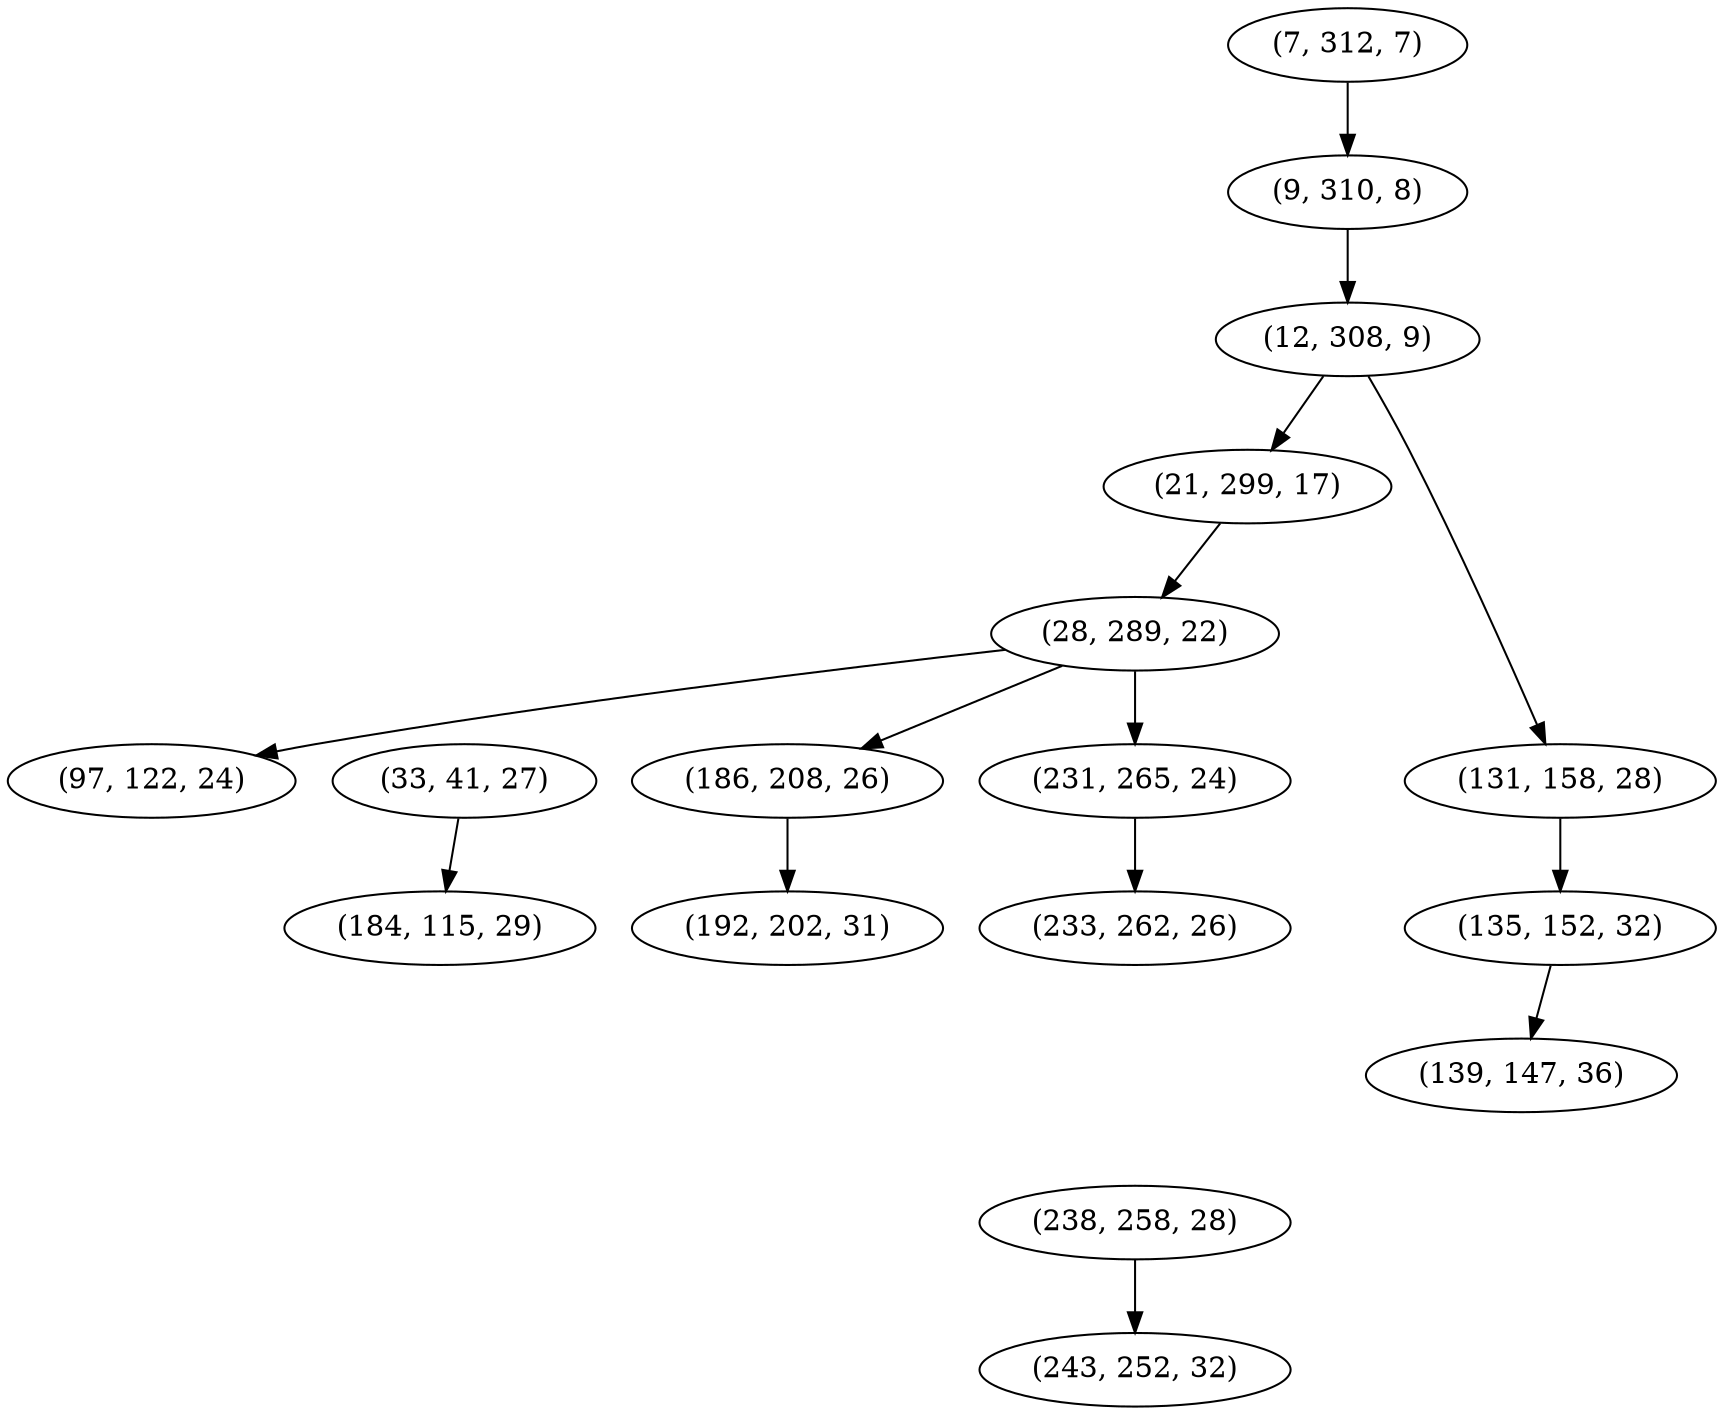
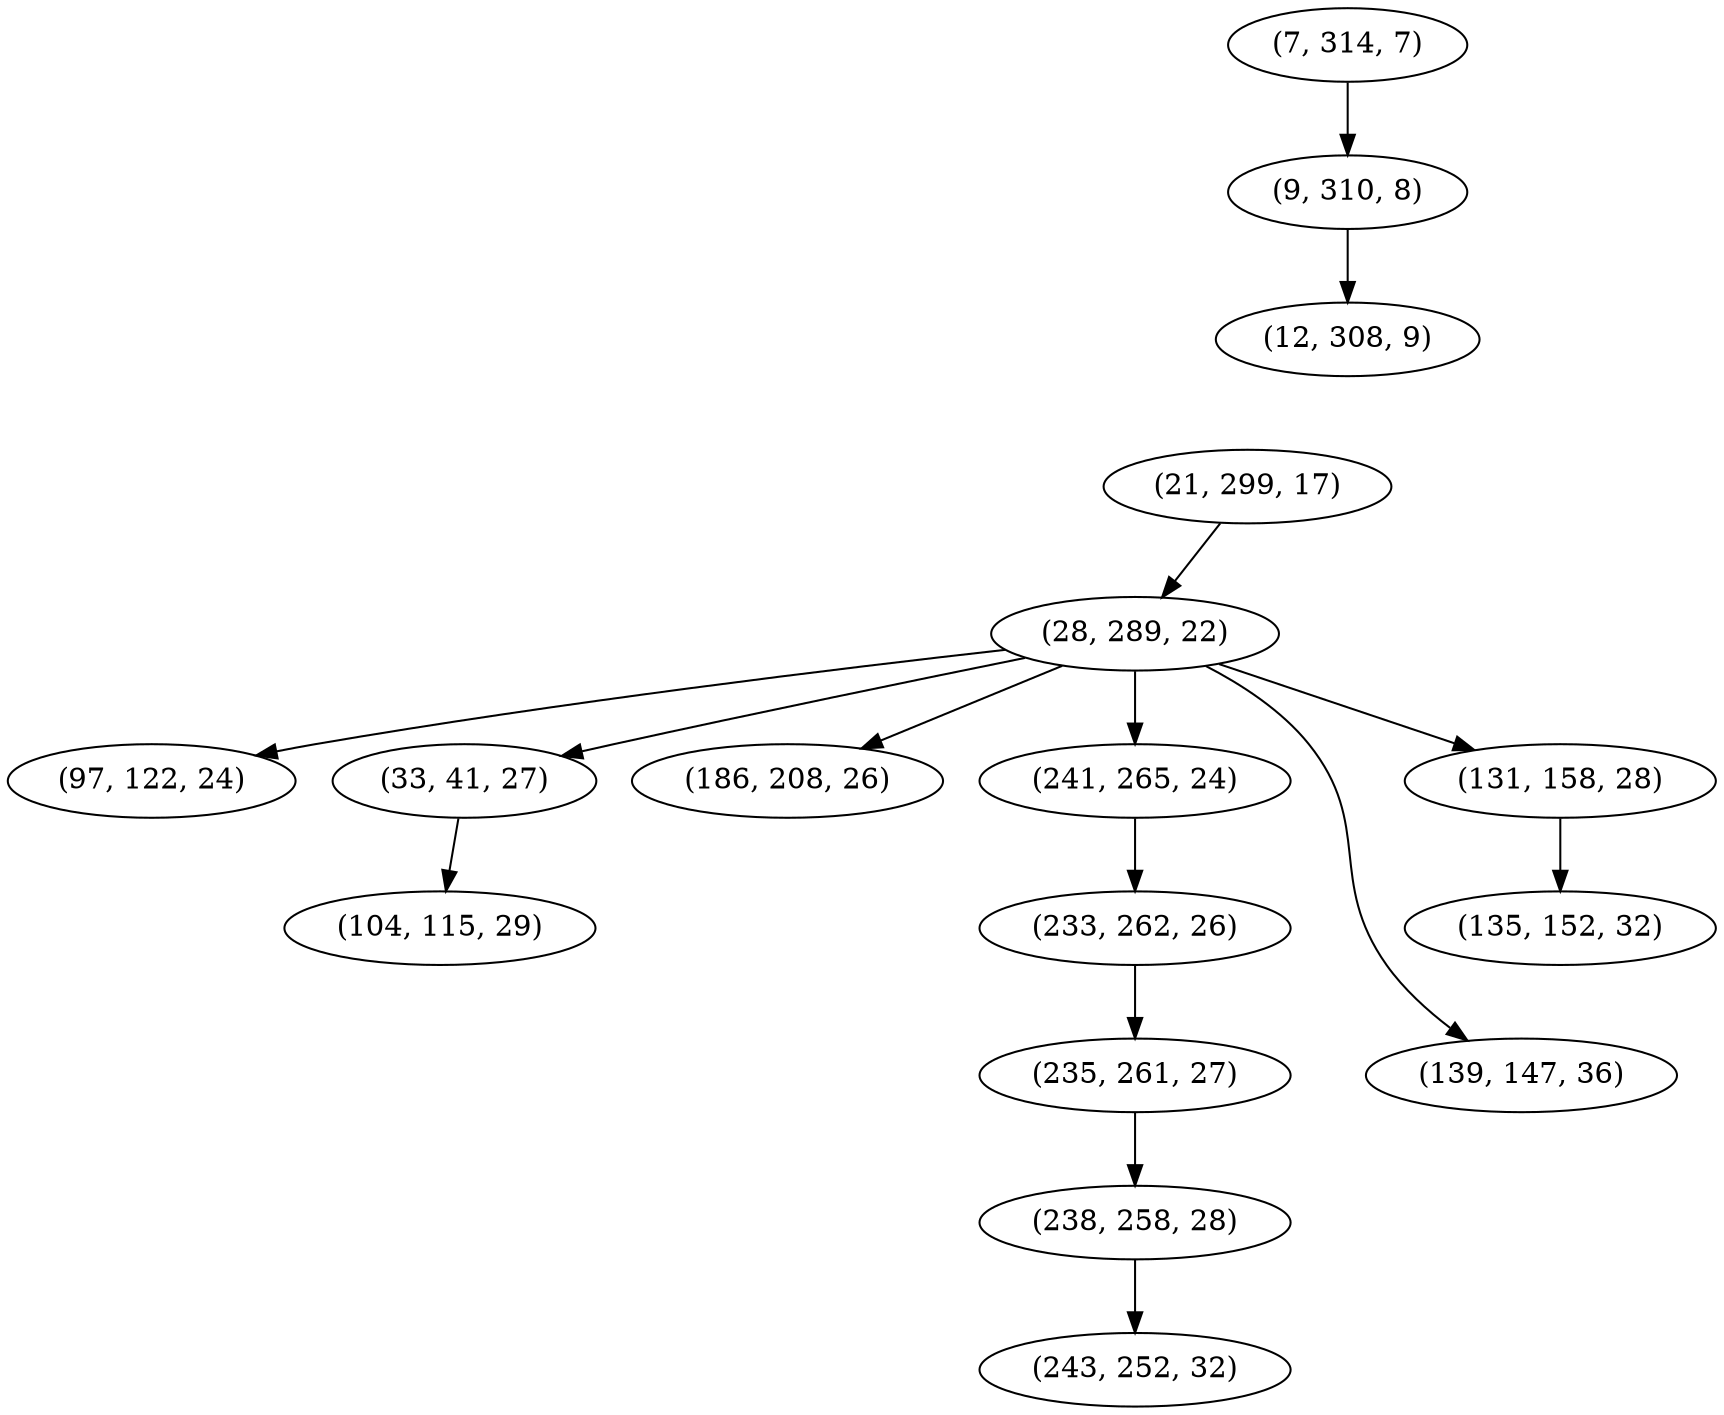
(1348, 45) -> (1348, 45)
(1304, 404) -> none
(1457, 548) -> (1337, 704)
none -> (803, 704)
(1135, 781) -> (1135, 781)
(440, 928) -> (440, 928)
(787, 928) -> none
(1544, 992) -> (1347, 834)
none -> (1135, 1075)
